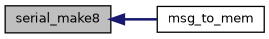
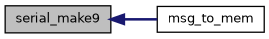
(58, 19) -> (58, 19)
